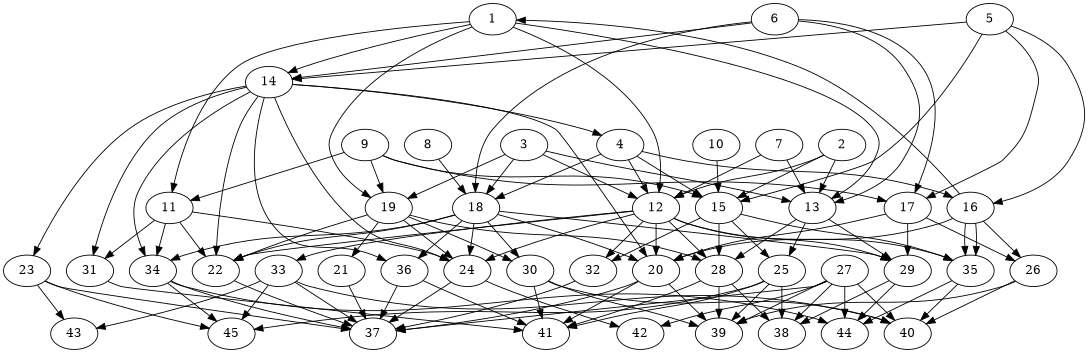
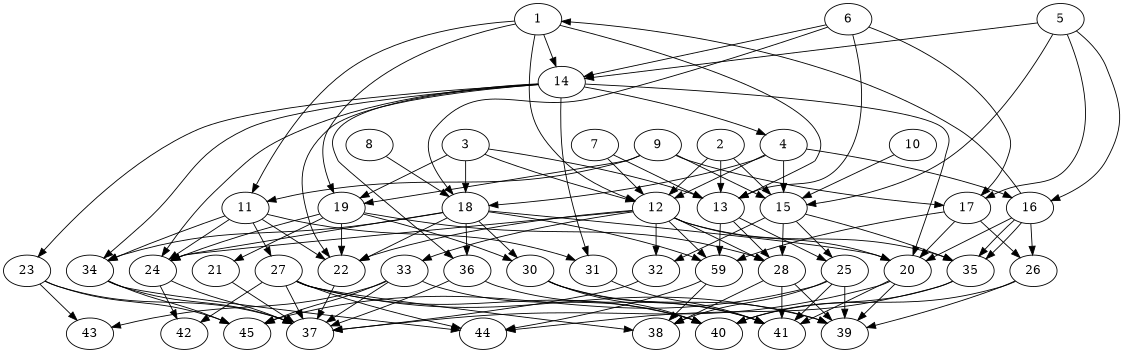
none -> (260, 235)
(908, 271) -> (719, 271)
